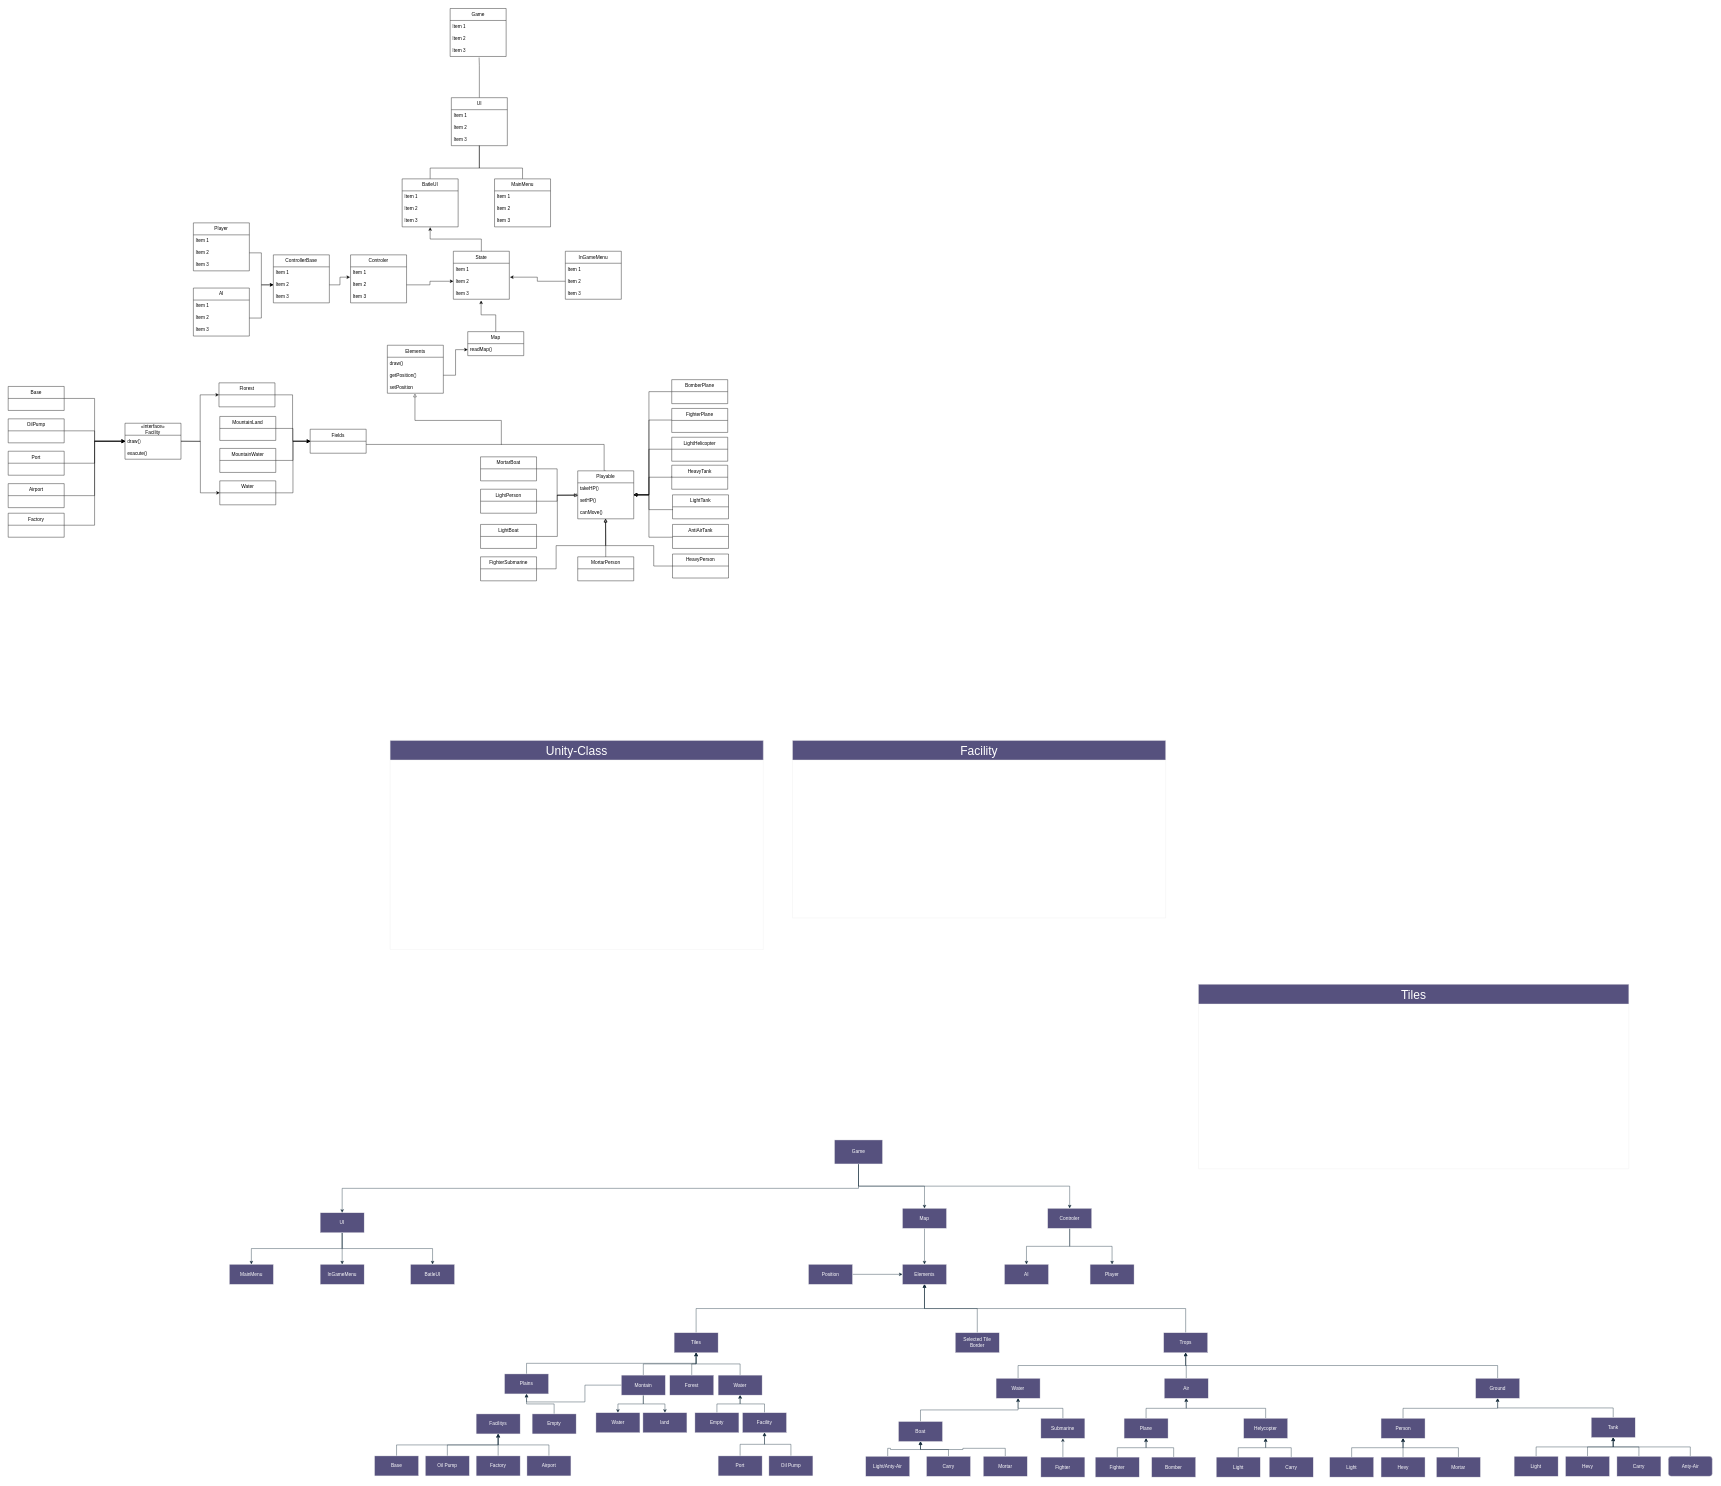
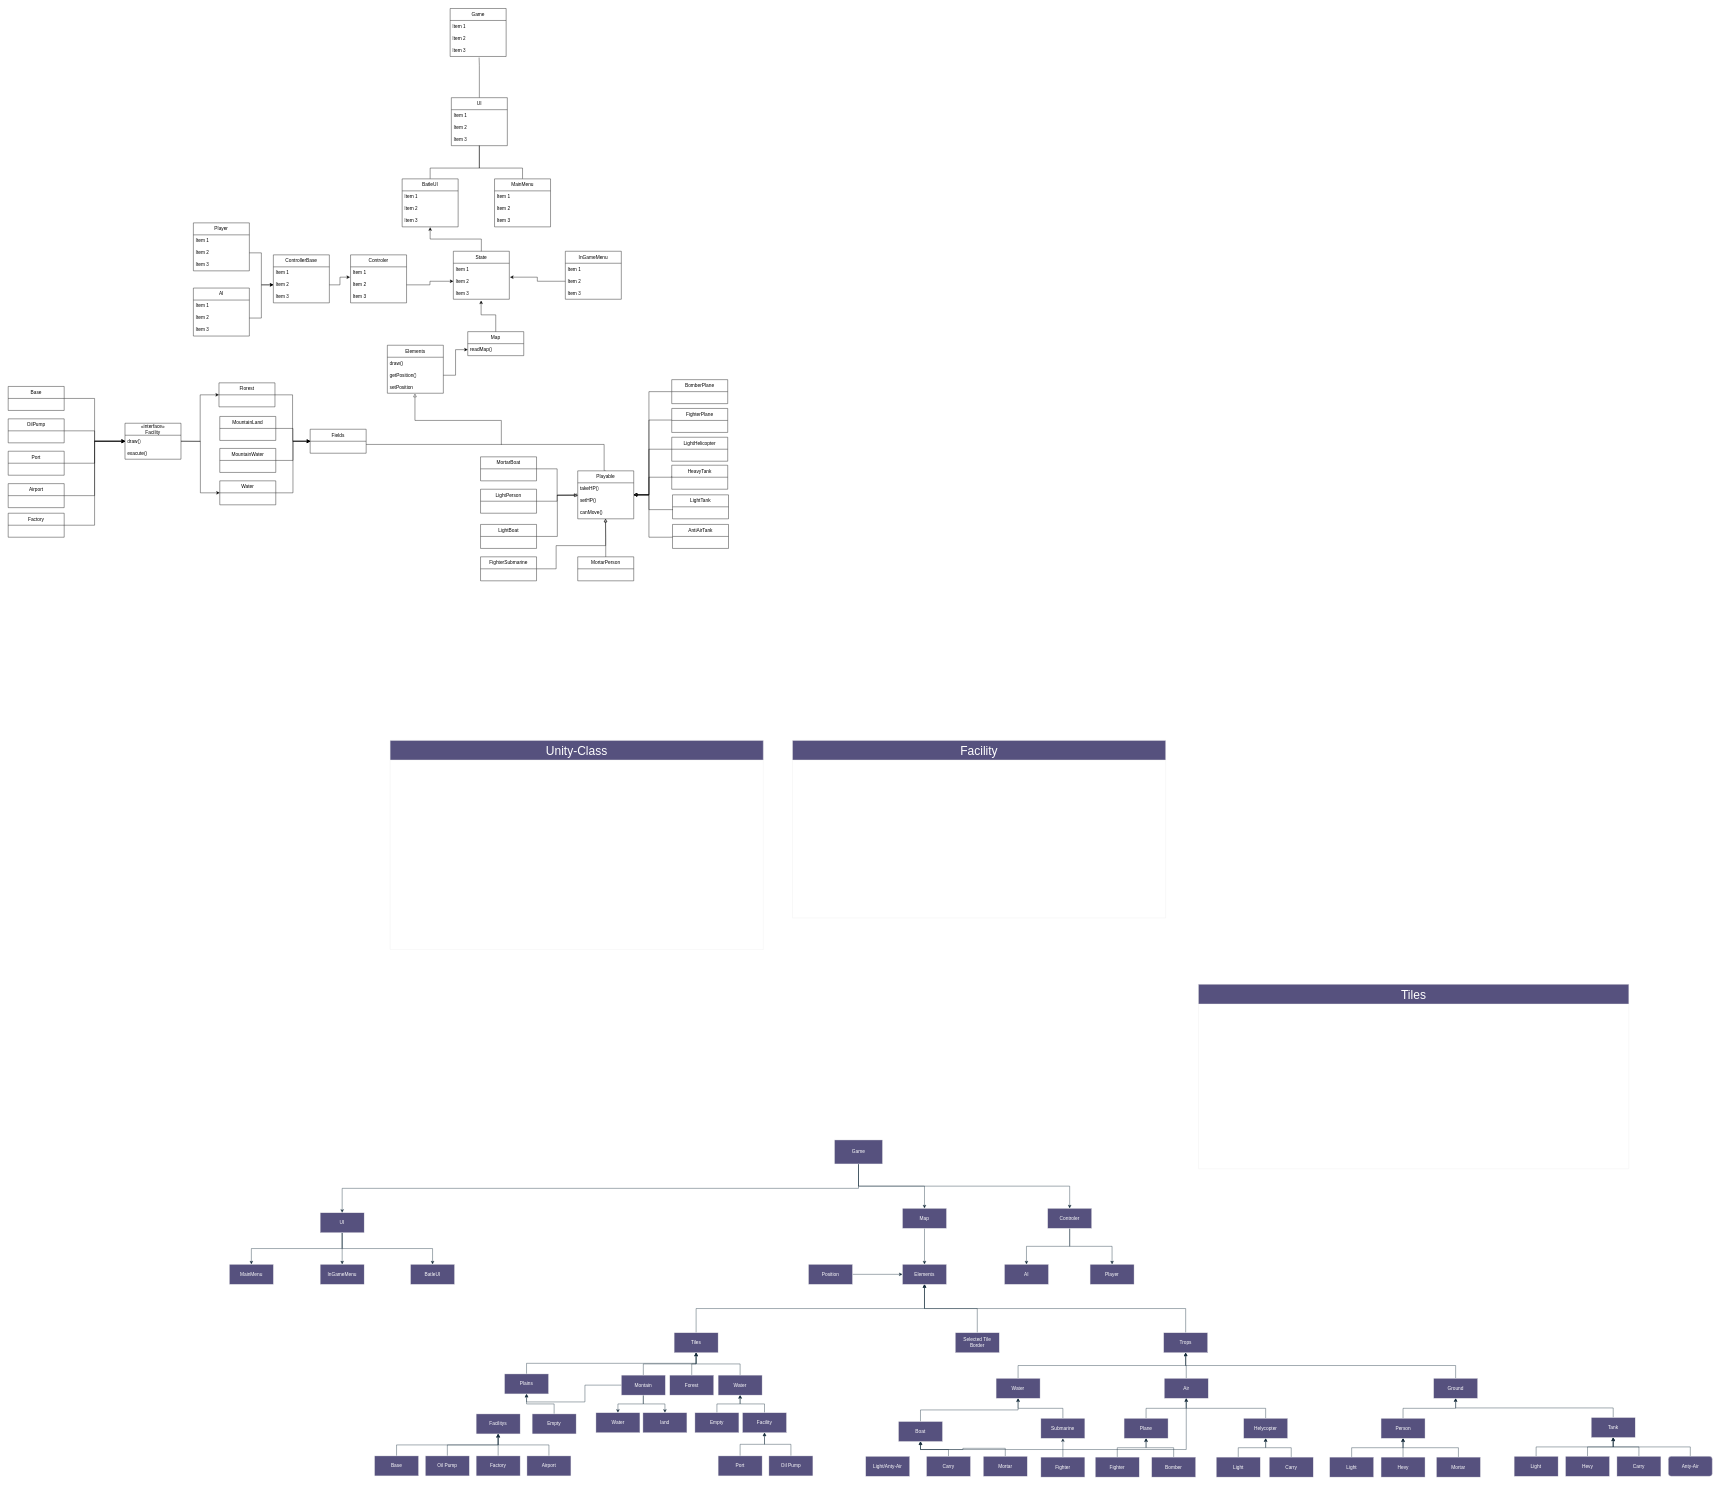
(648, 545) -> none
(701, 566) -> none
(1498, 1388) -> (1456, 1388)
(899, 1449) -> (1115, 1449)
